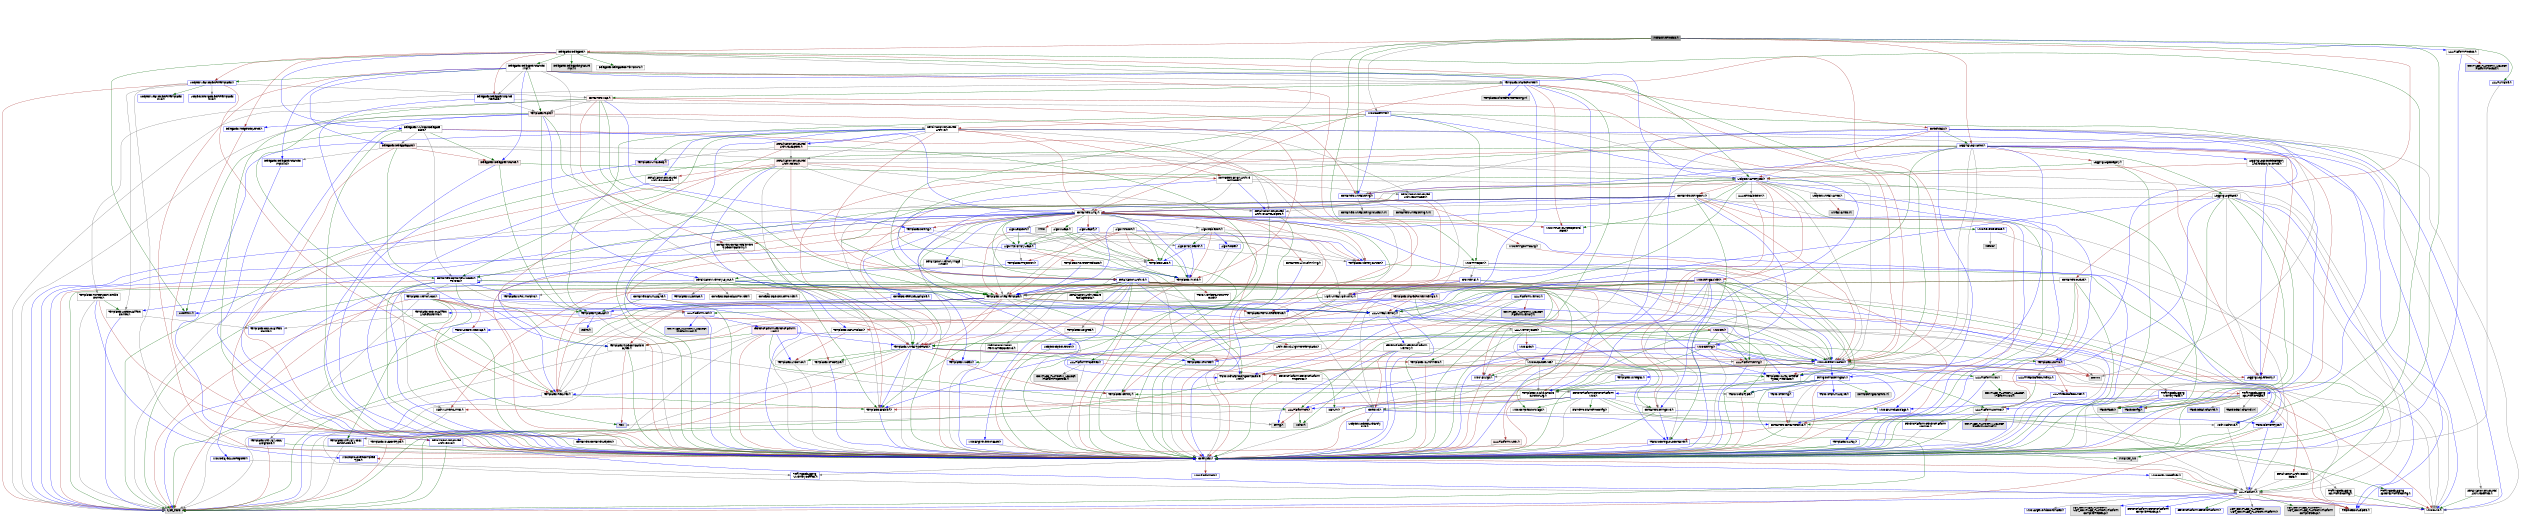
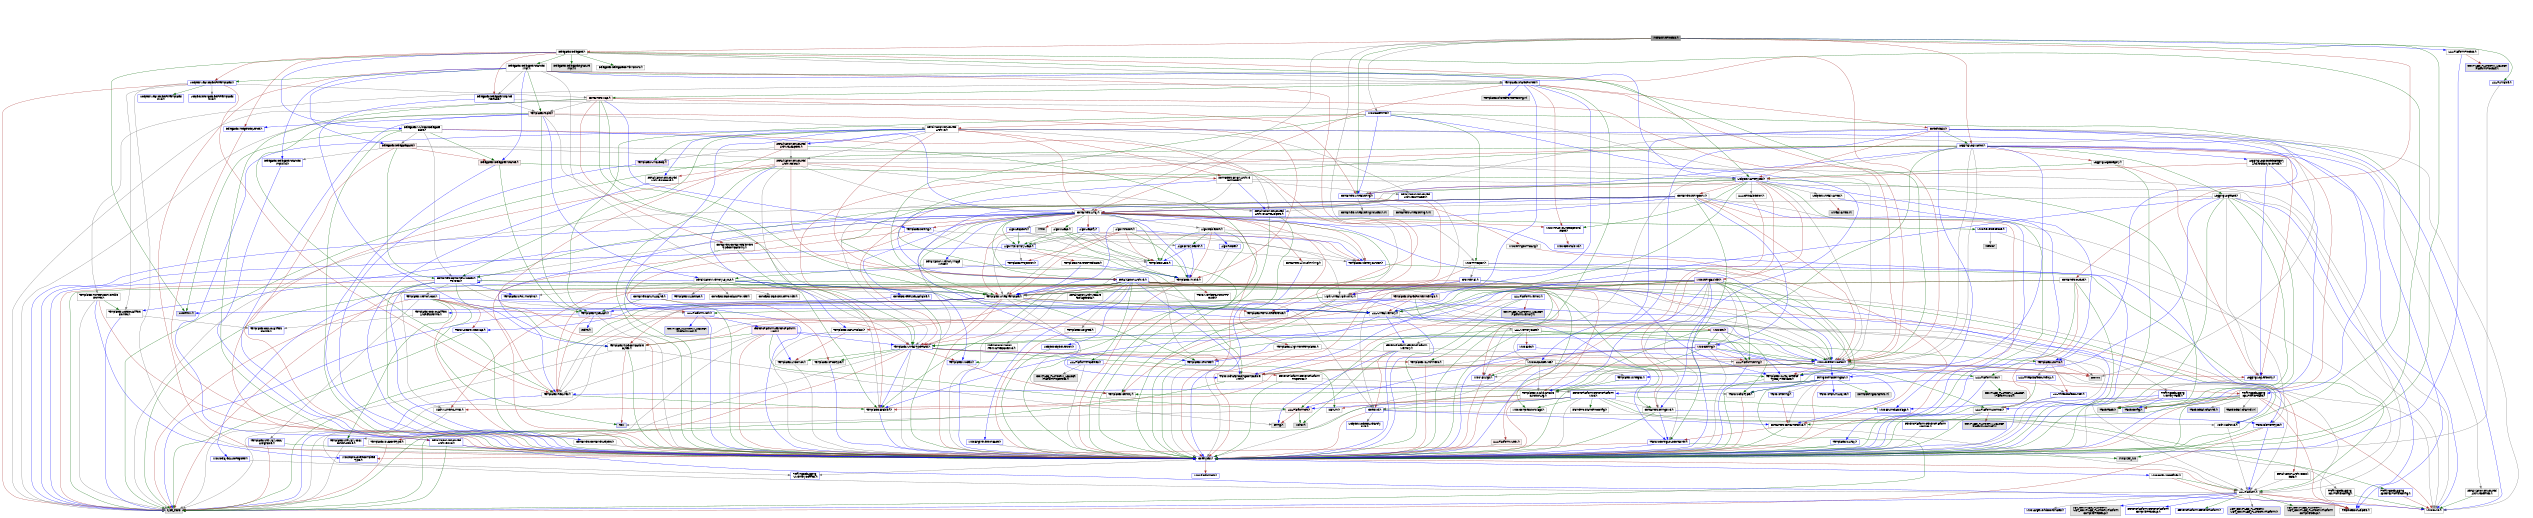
(1350, 62) -> (1350, 62)
(723, 227) -> (723, 227)
none -> (1569, 246)
(1298, 347) -> (1298, 347)
